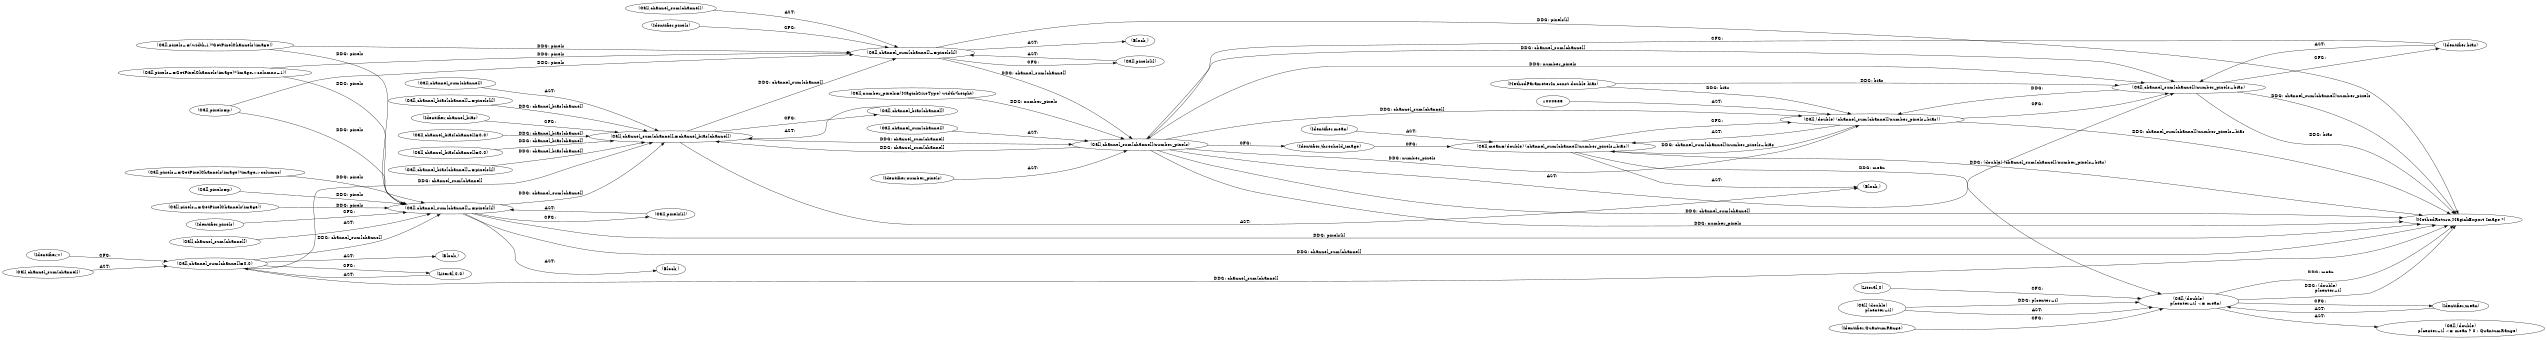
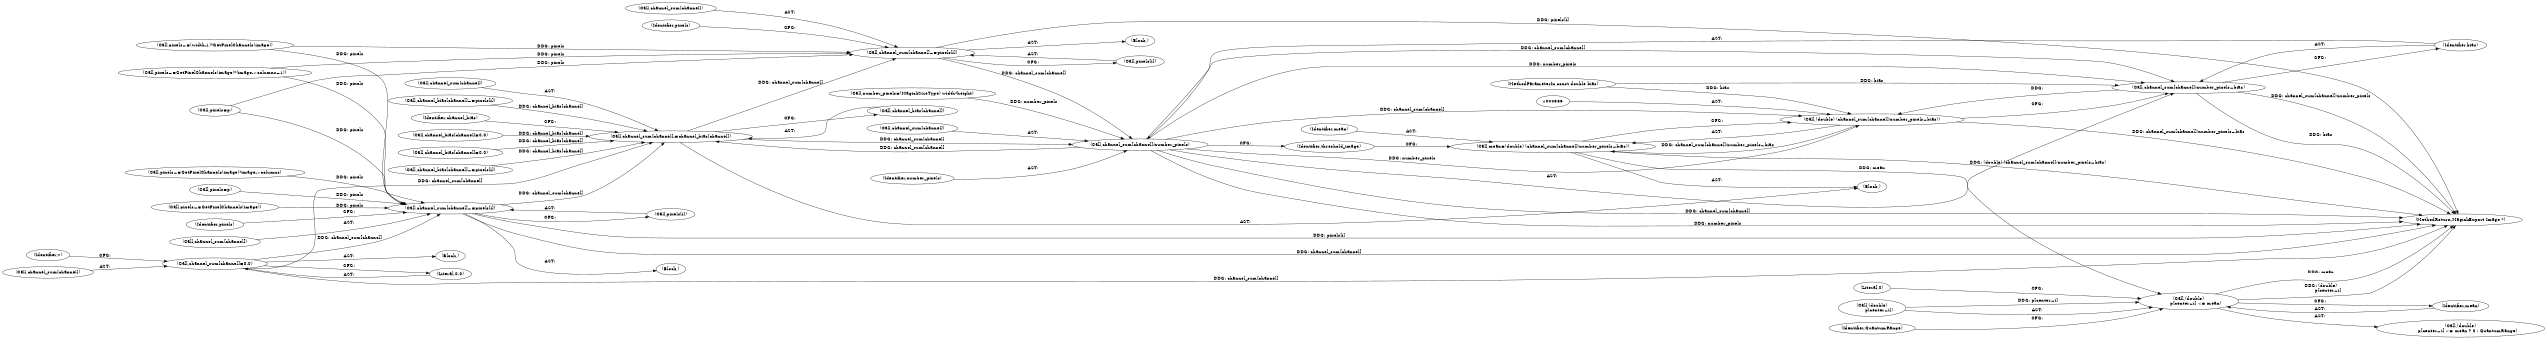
(1718, 39) -> (1718, 39)
